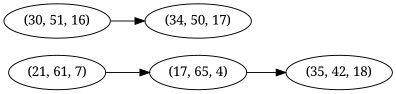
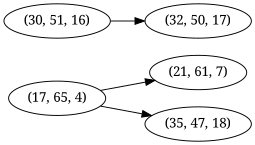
(198, 21) -> (198, 21)
(123, 73) -> (123, 86)
(339, 73) -> (198, 124)
